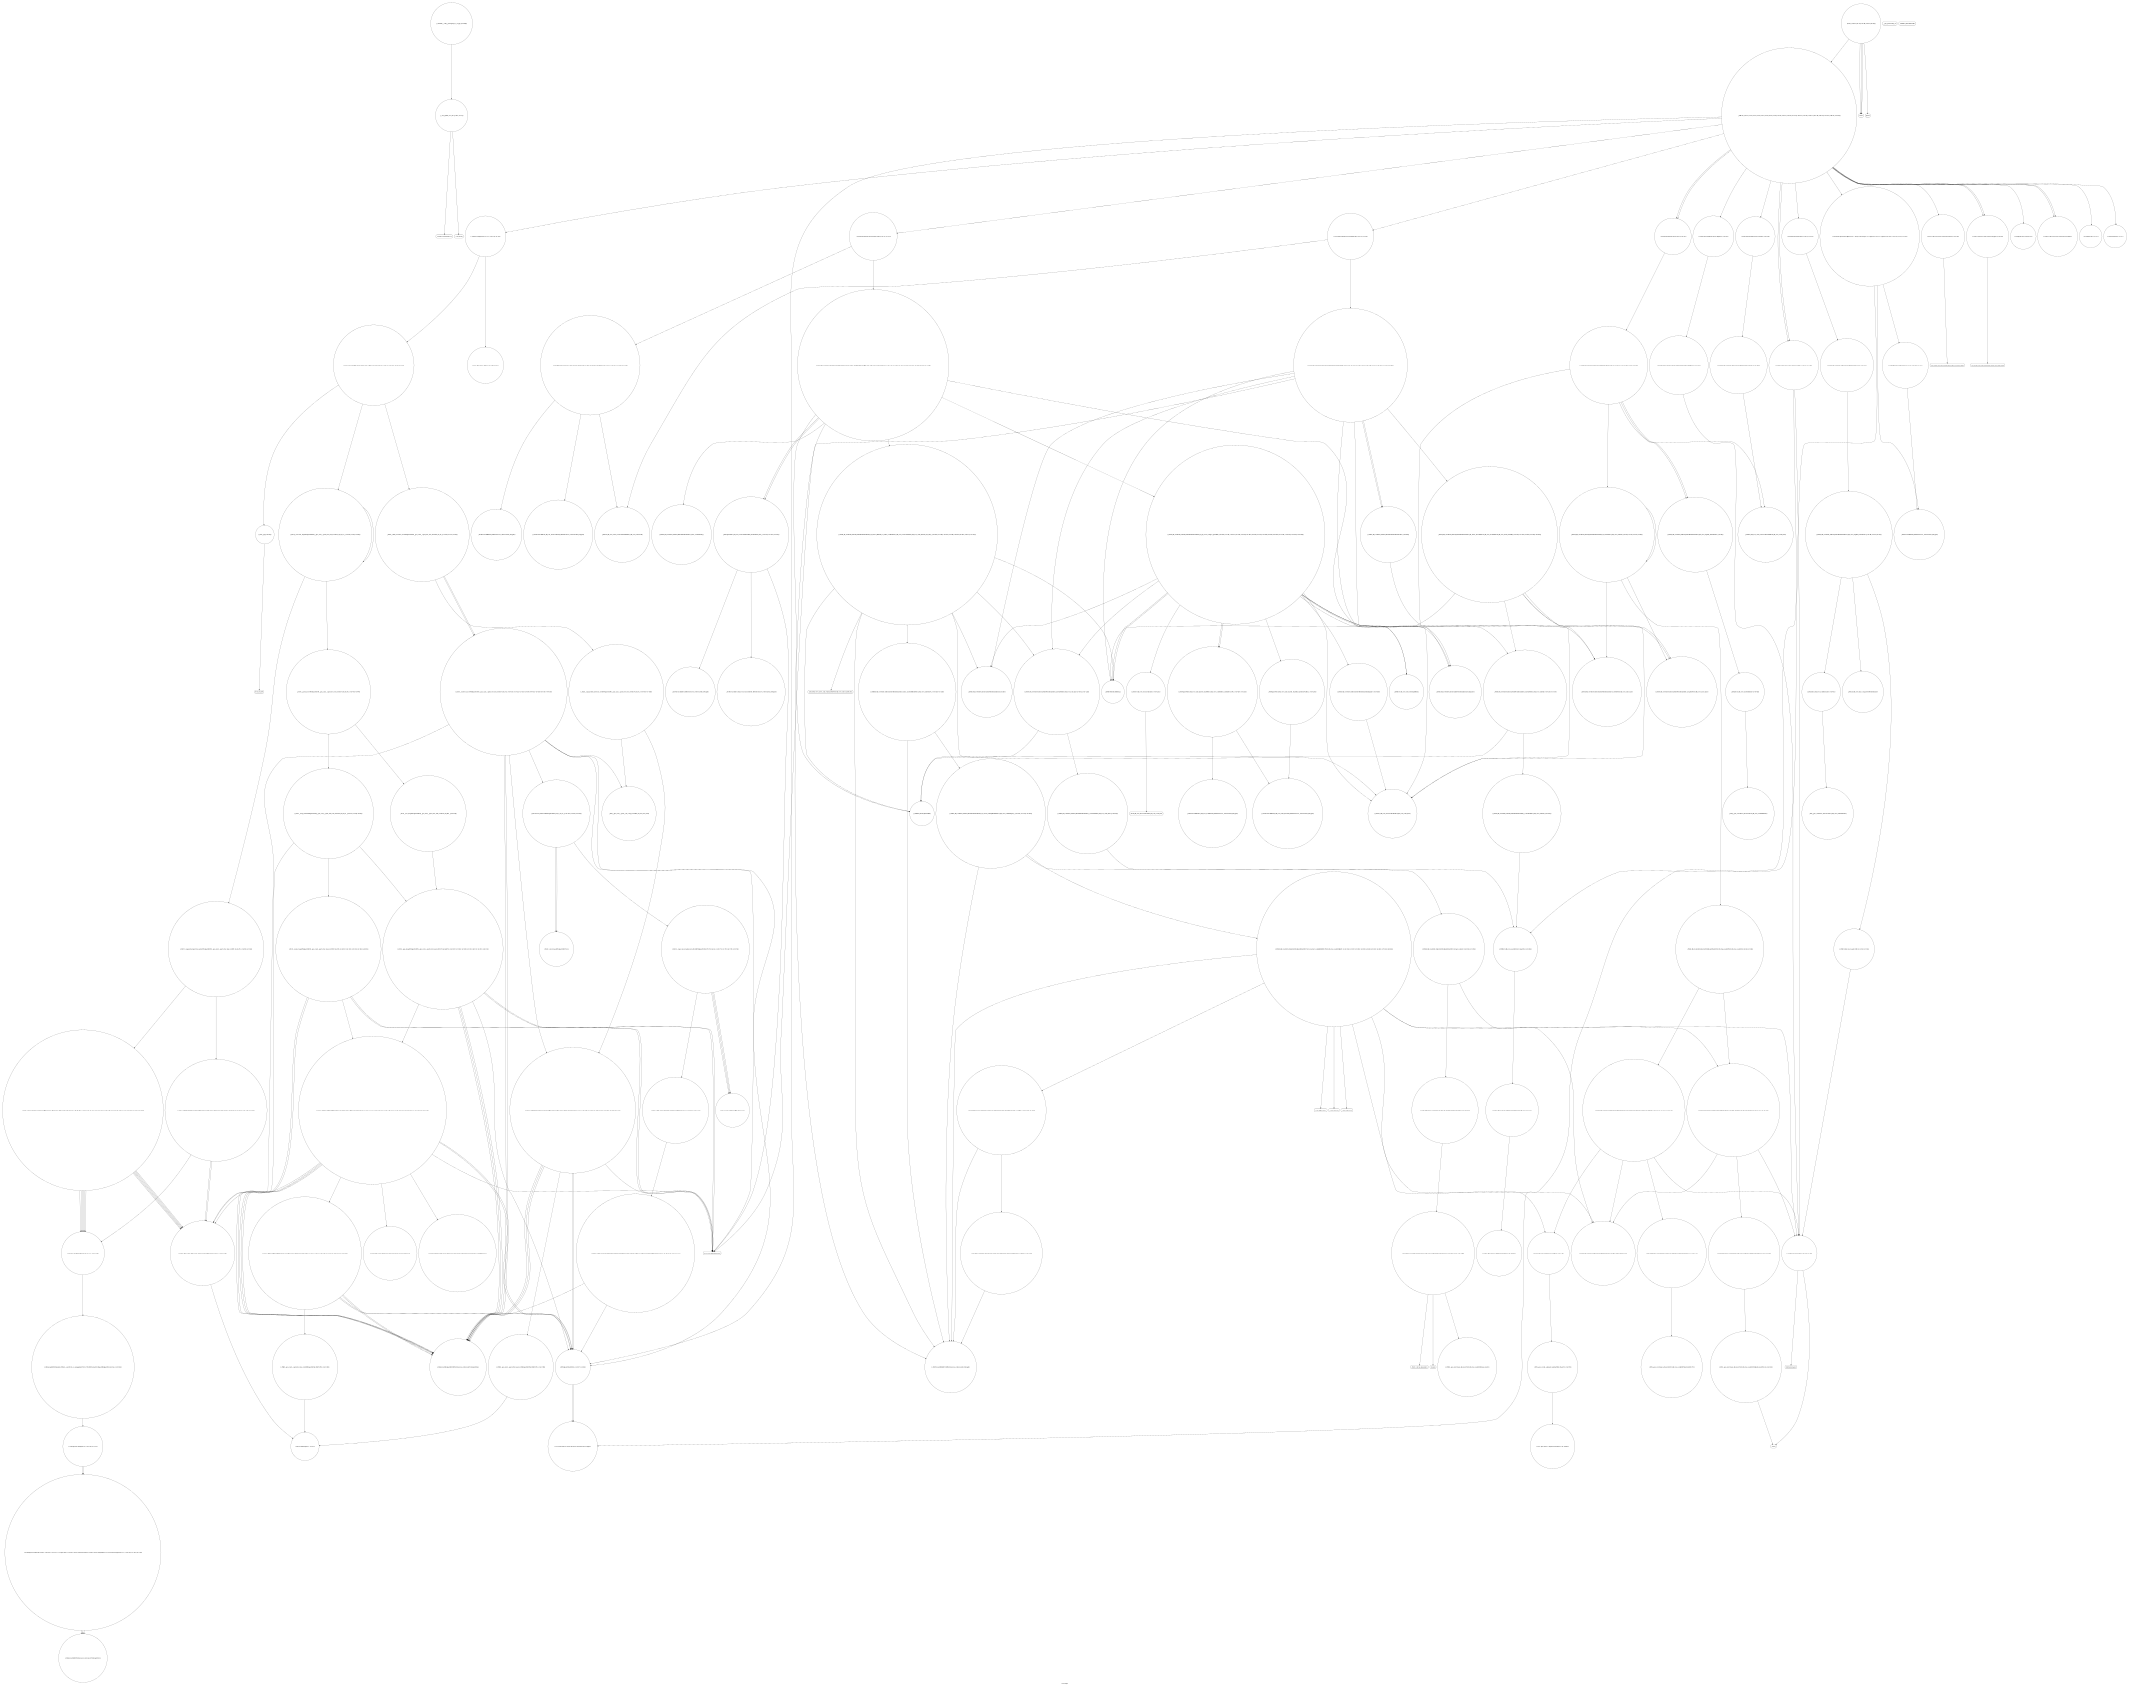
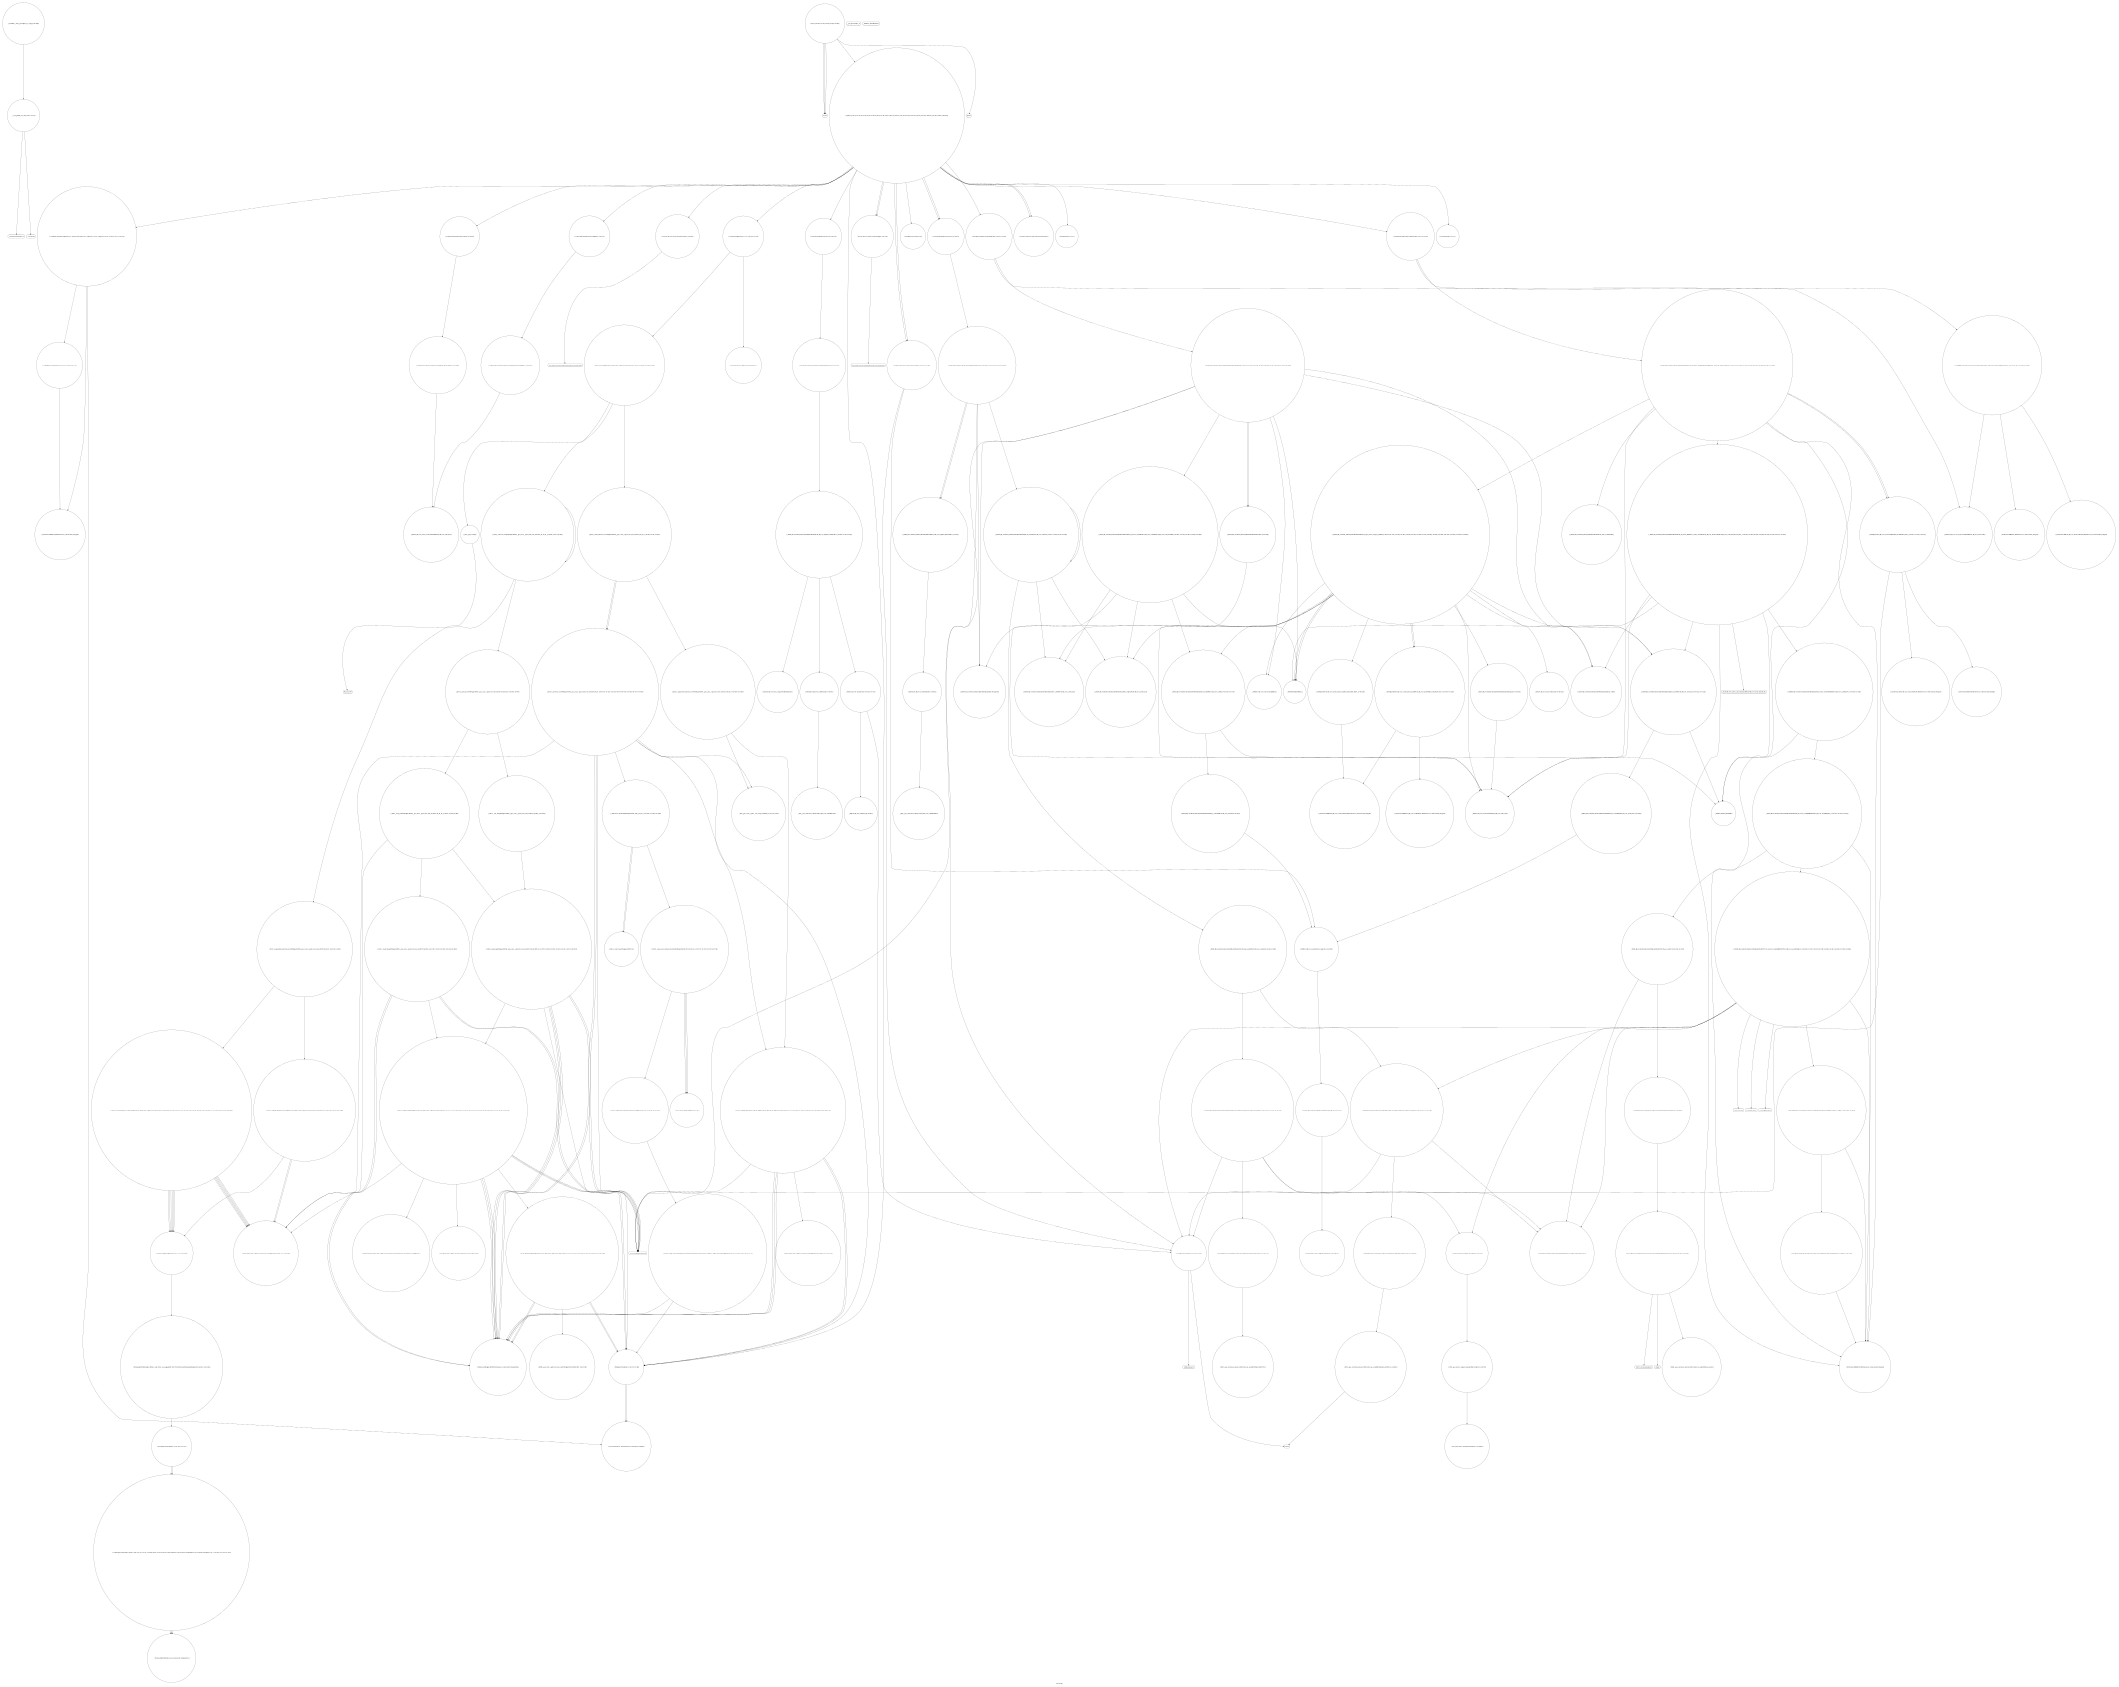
none -> (861, 814)
(1146, 814) -> none
(305, 1446) -> none
